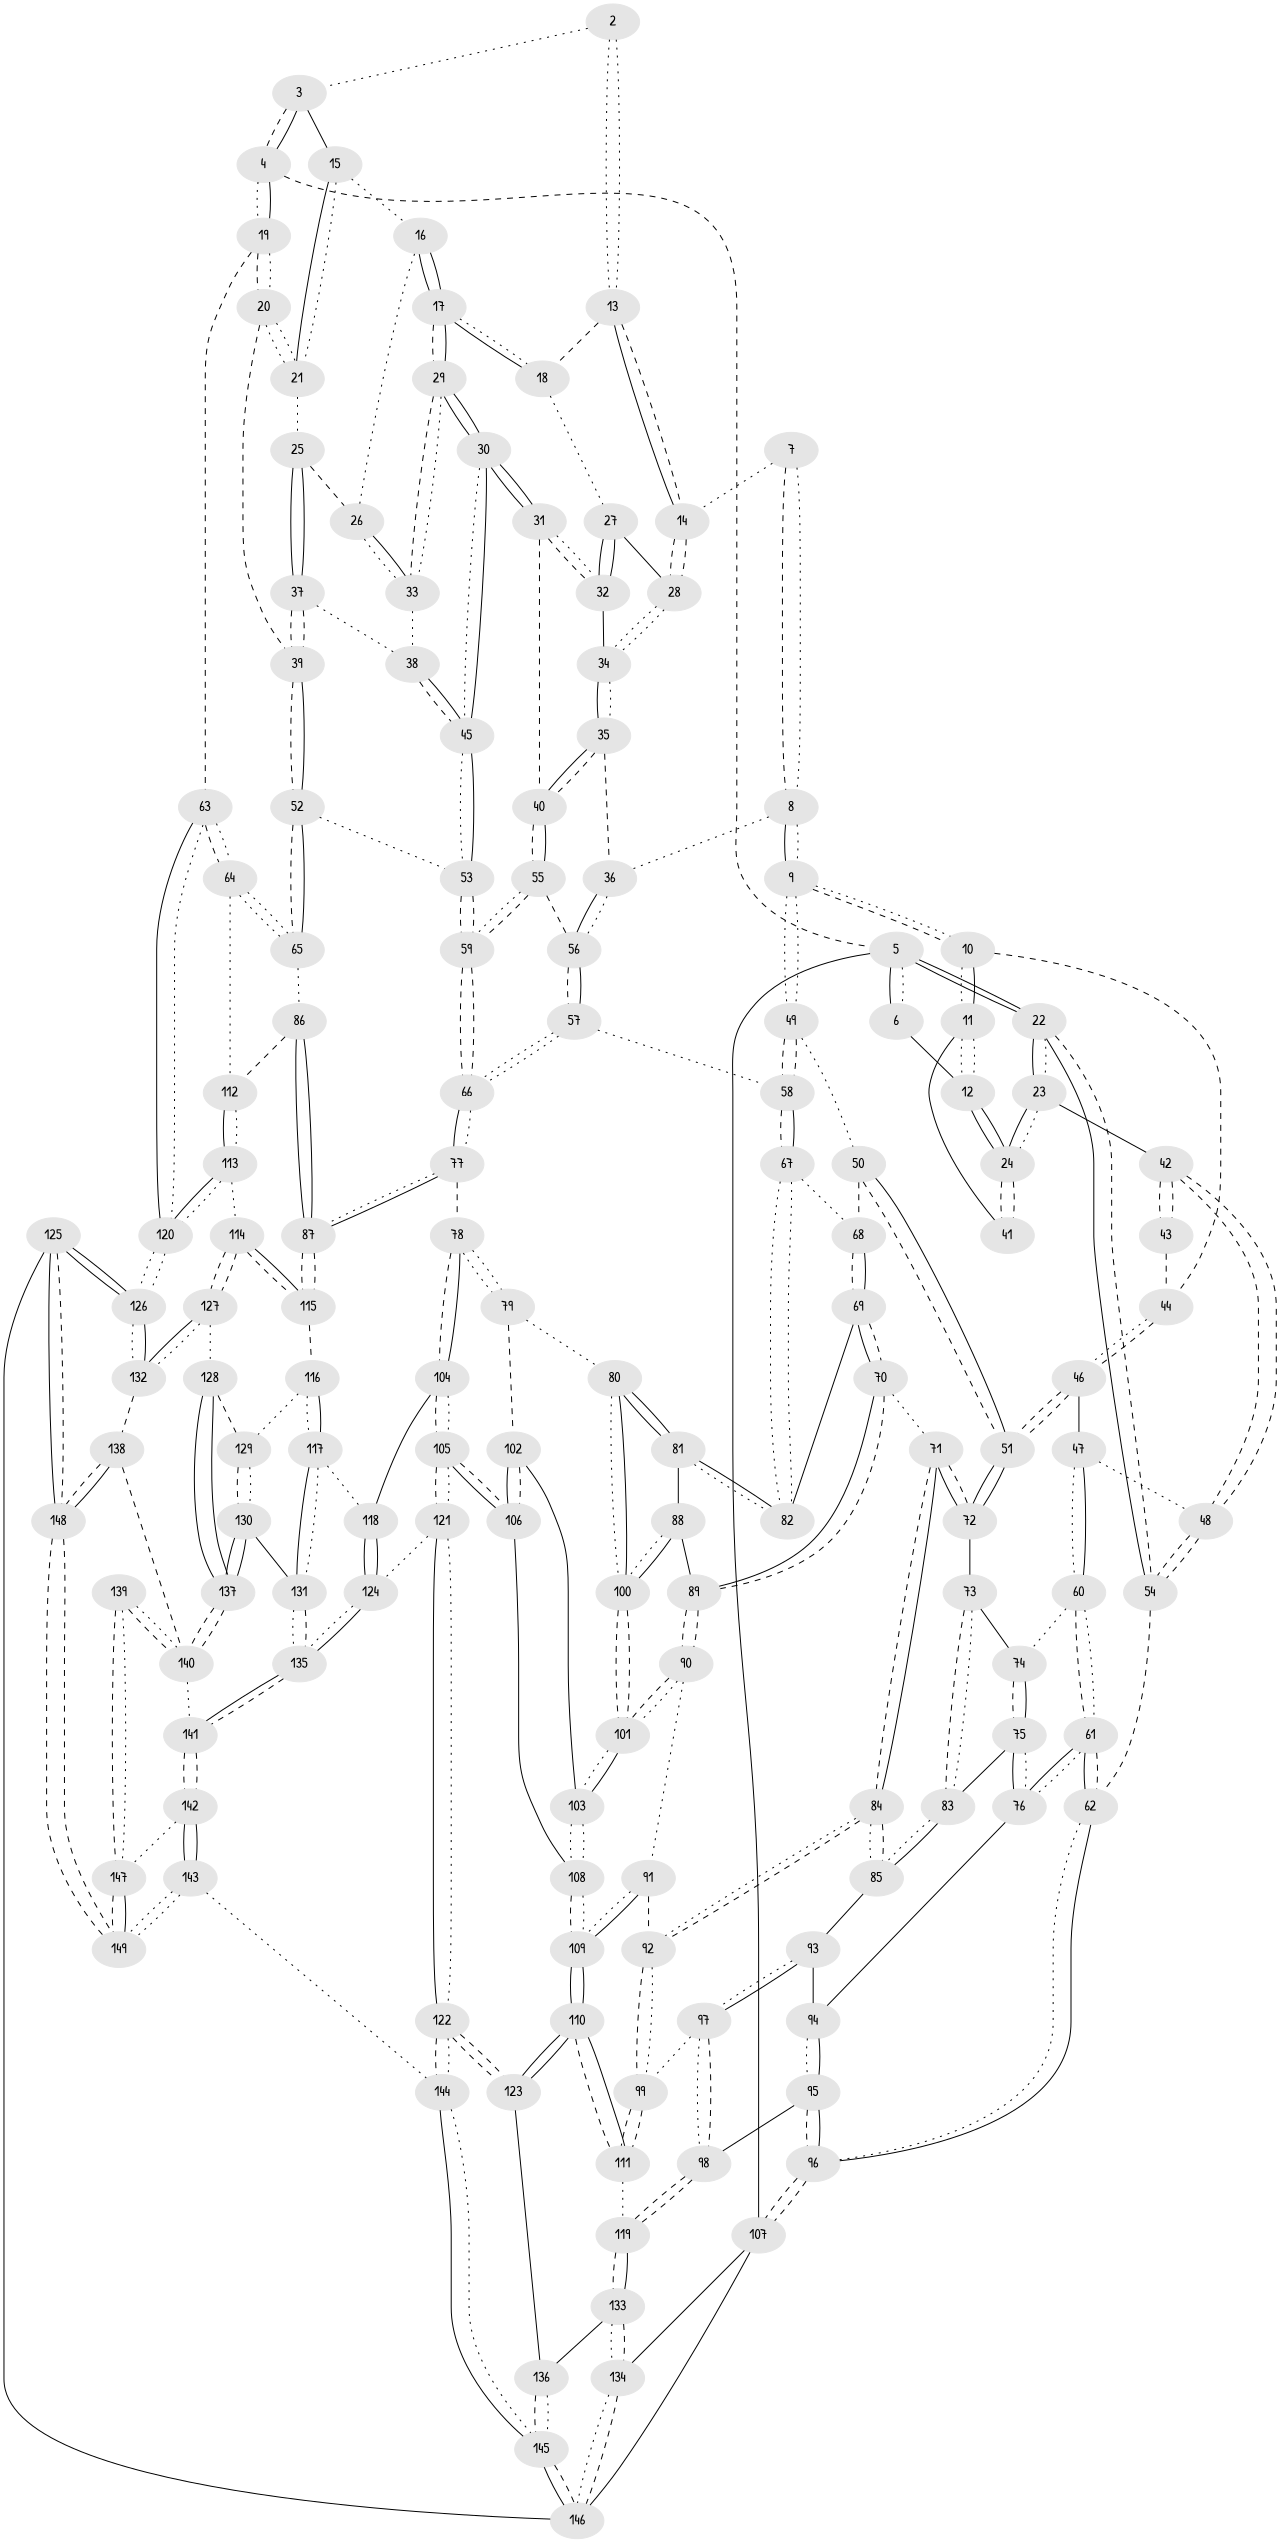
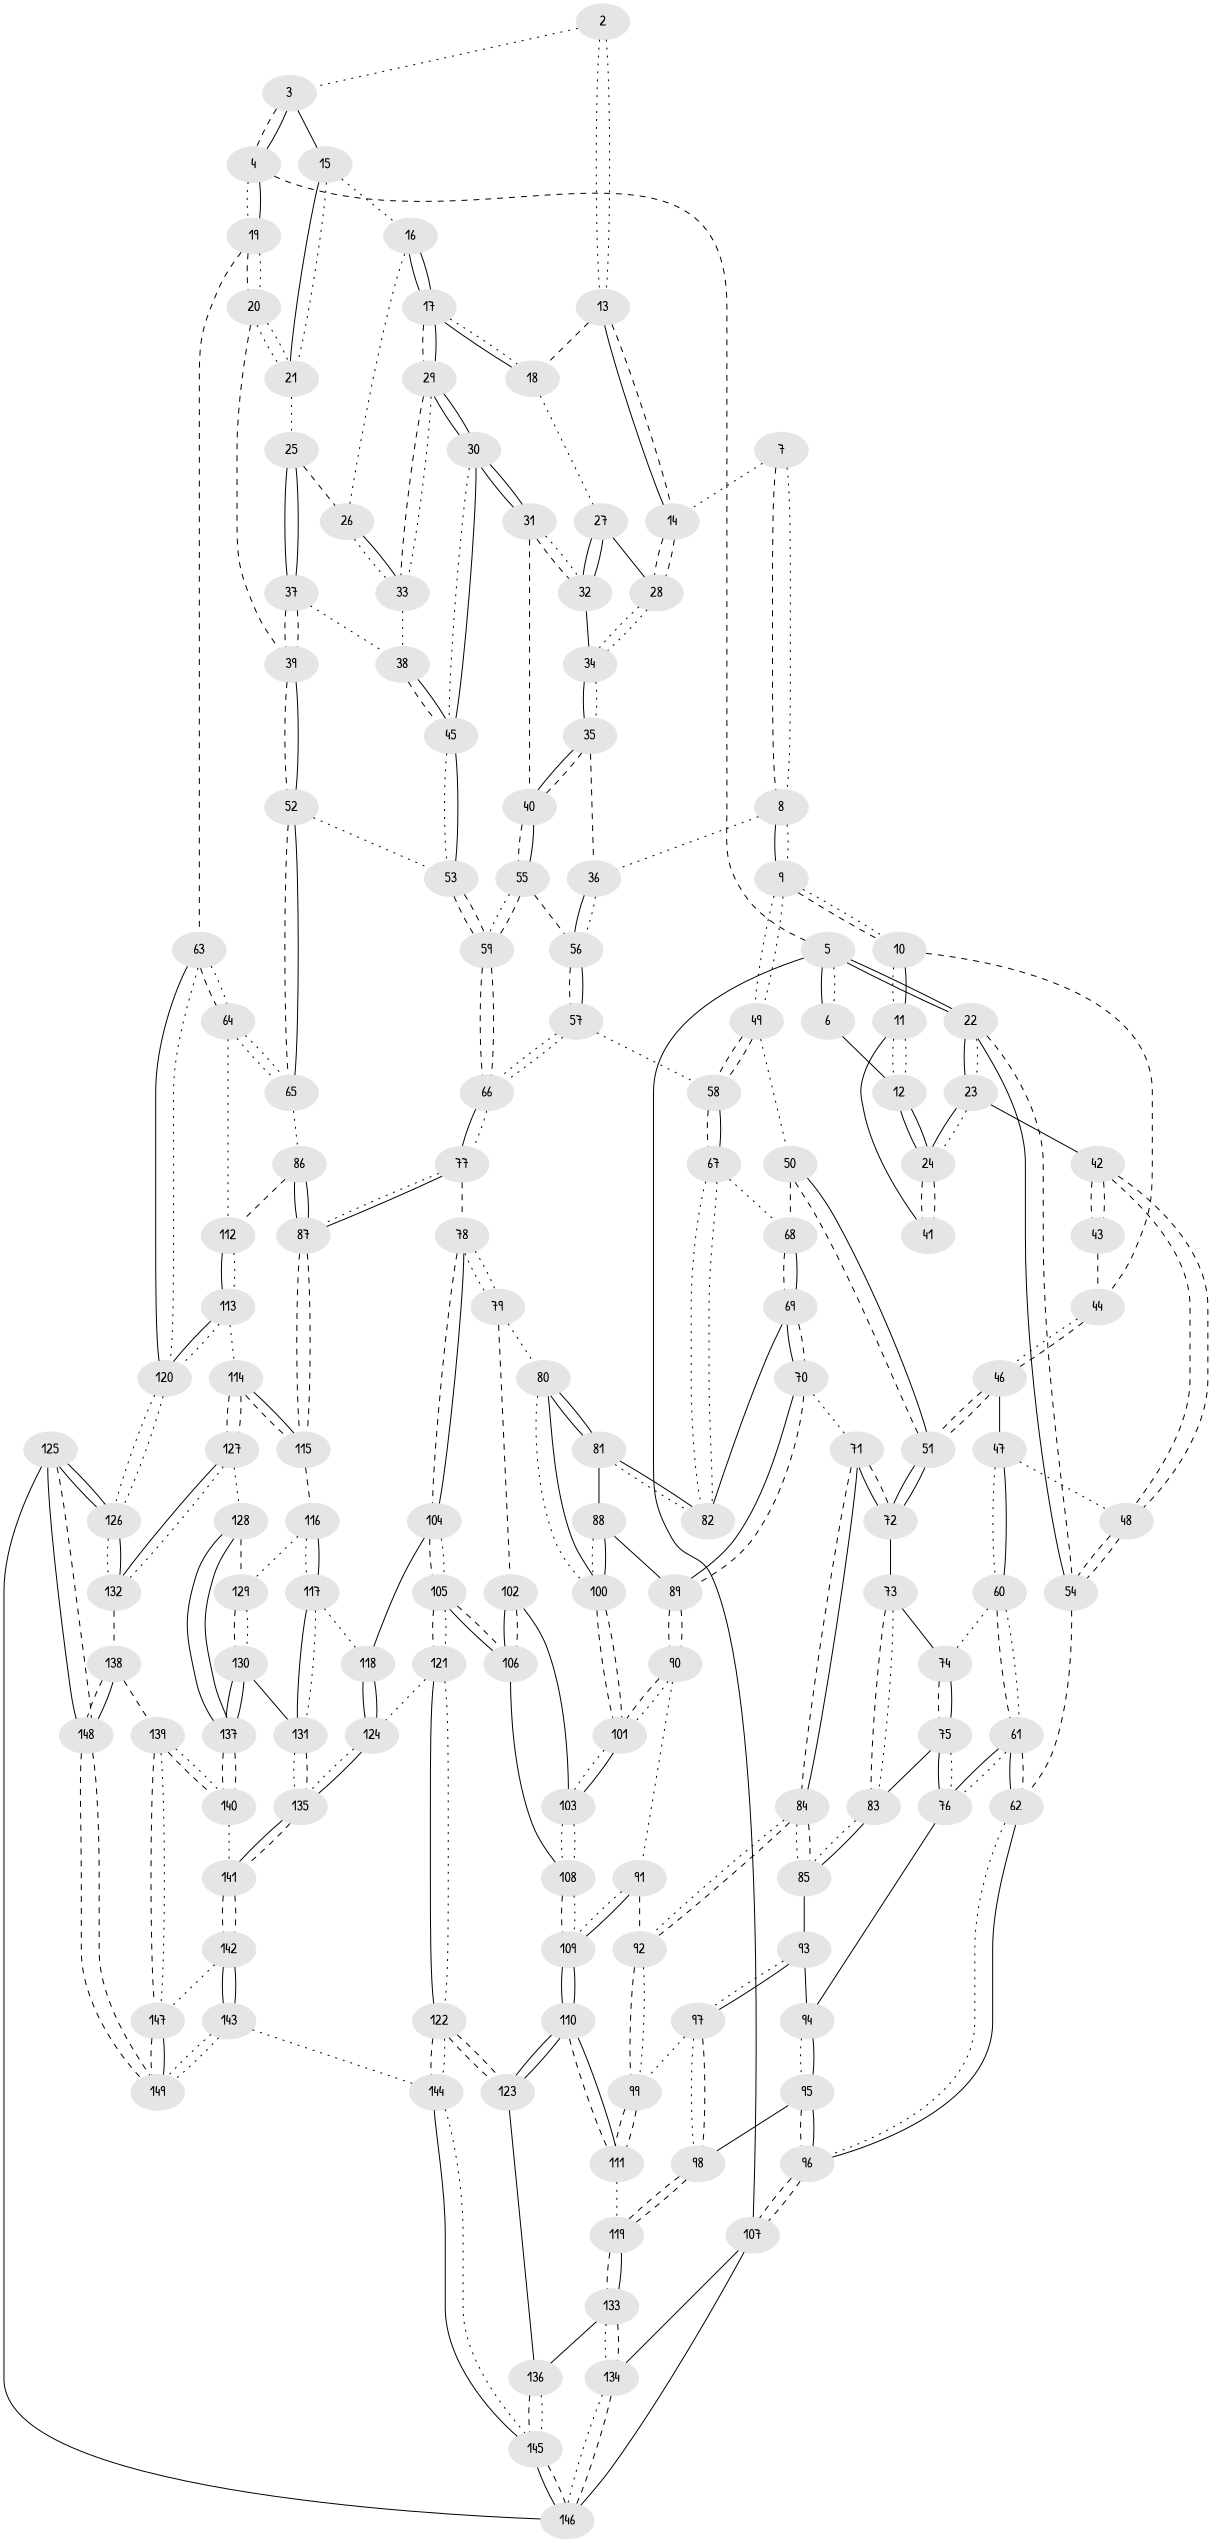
(152, 1557) -> (136, 1700)
